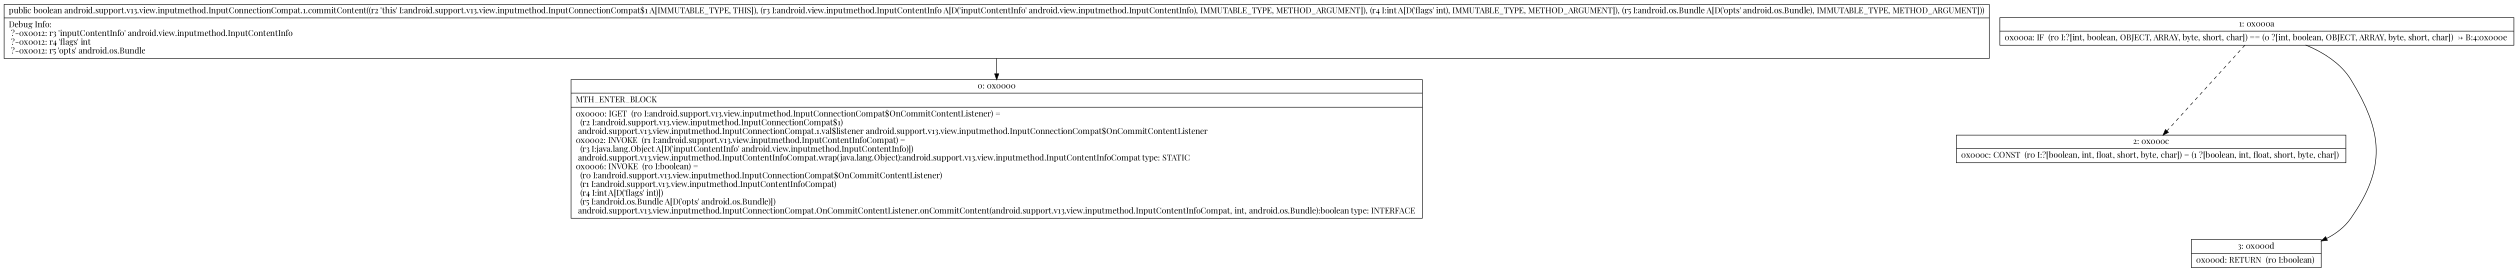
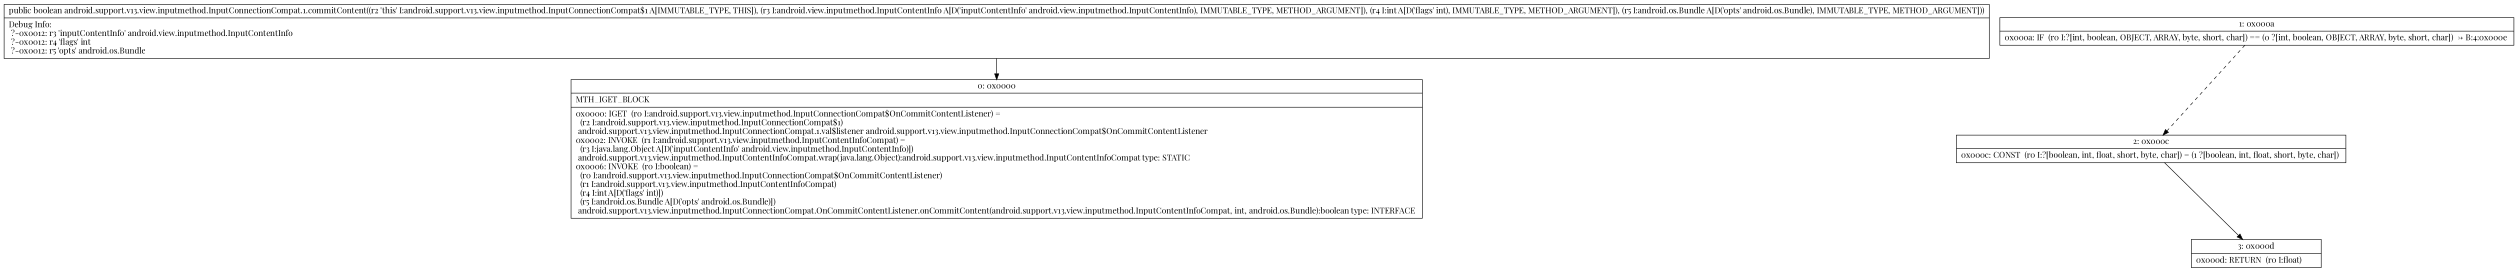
(617, 100) -> (613, 100)
(2375, 136) -> (2201, 199)
(2256, 260) -> (2250, 260)
